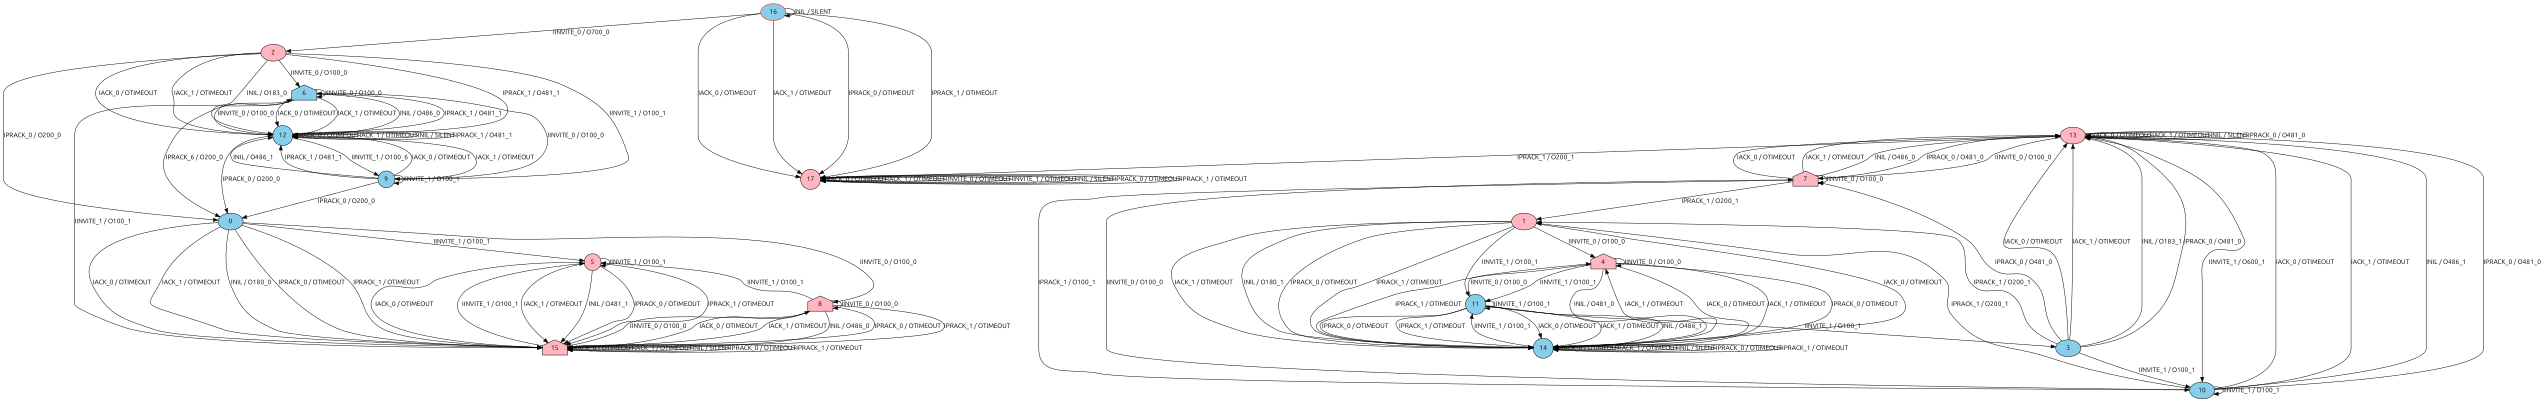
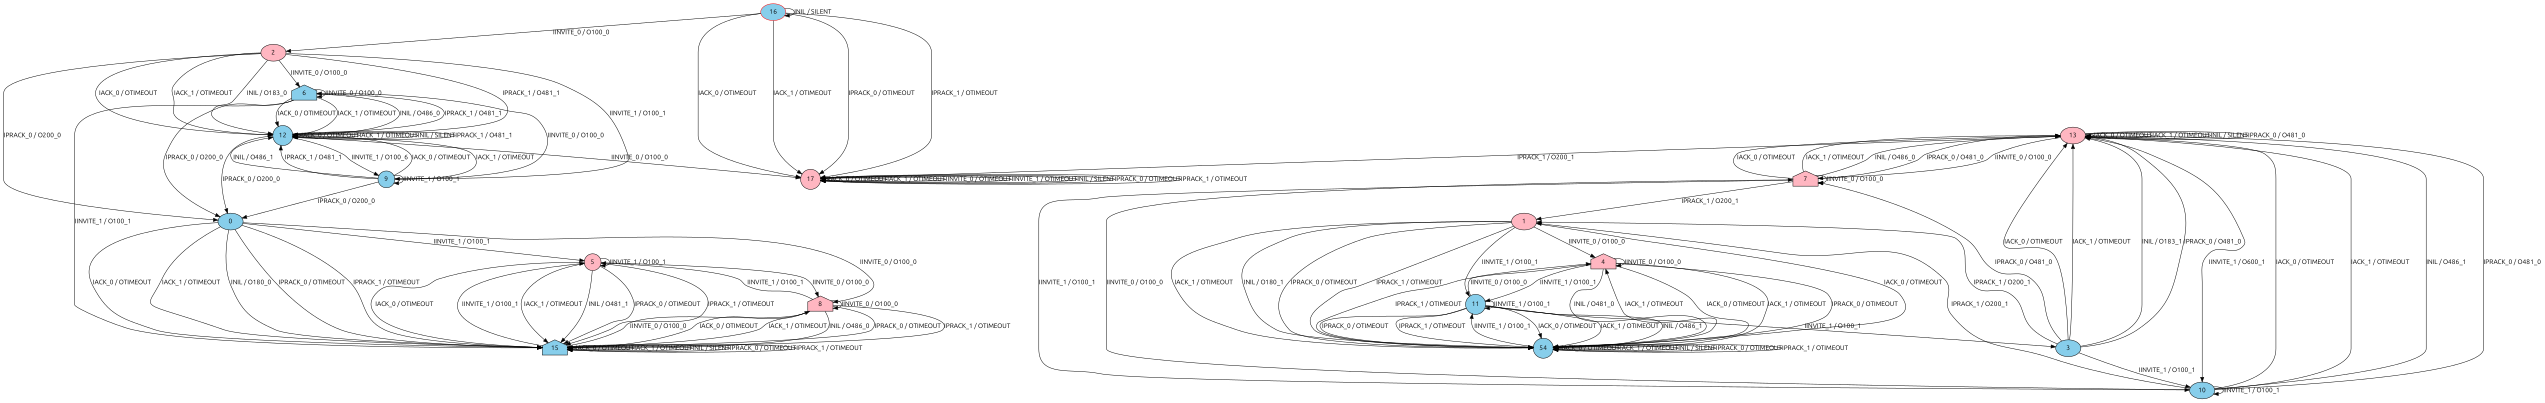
(581, 32) -> (581, 32)
(216, 113) -> (532, 154)
(195, 157) -> (195, 157)
none -> (713, 267)
(1067, 282) -> (1067, 282)
(555, 348) -> (555, 348)
(1543, 348) -> (1543, 348)
